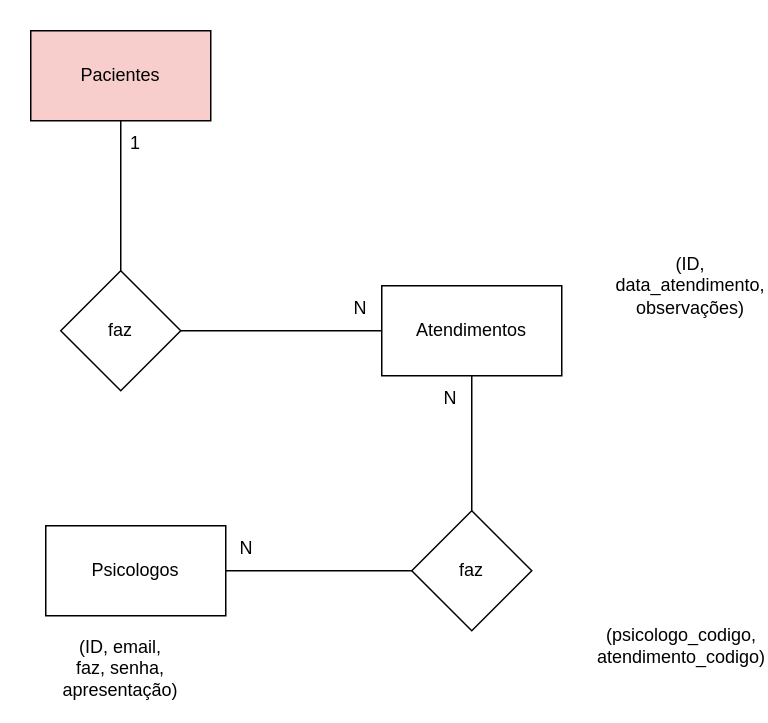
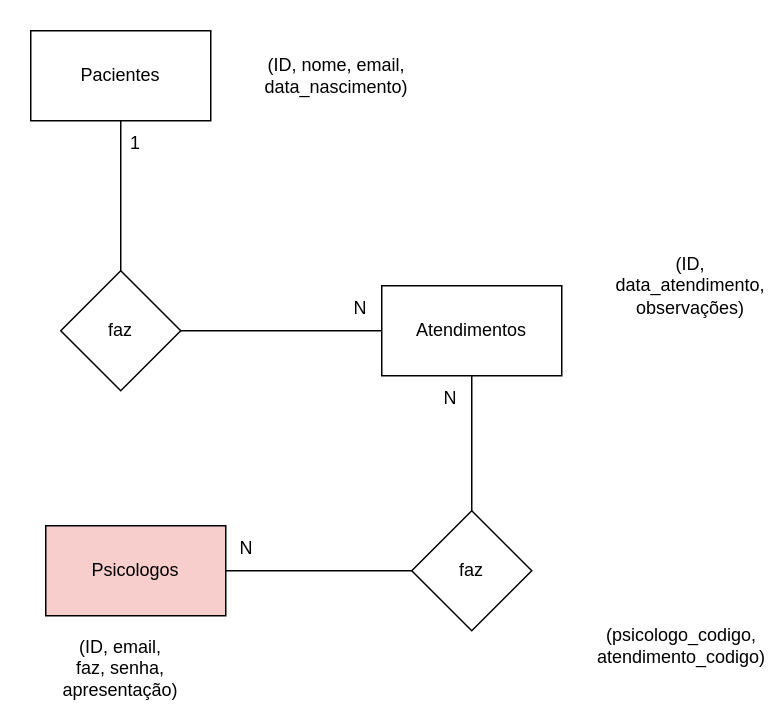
(121, 76) -> (121, 76)
none -> (337, 76)
(136, 571) -> (136, 571)
